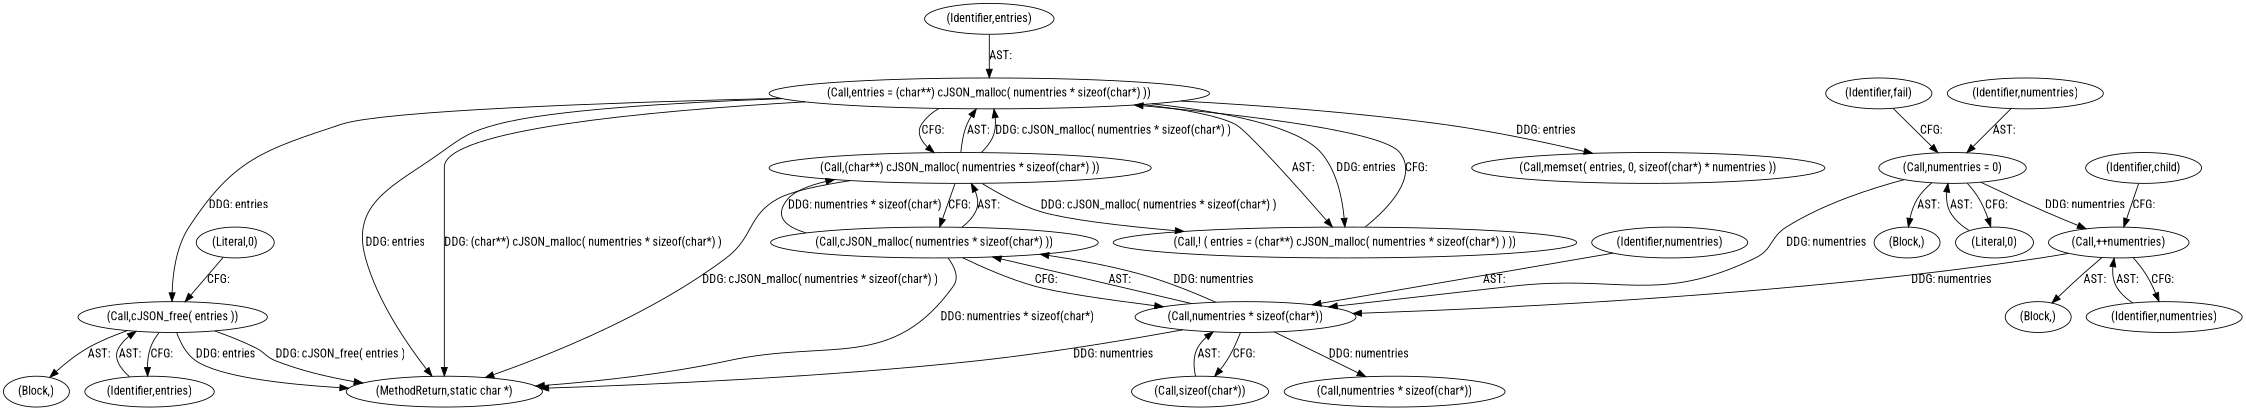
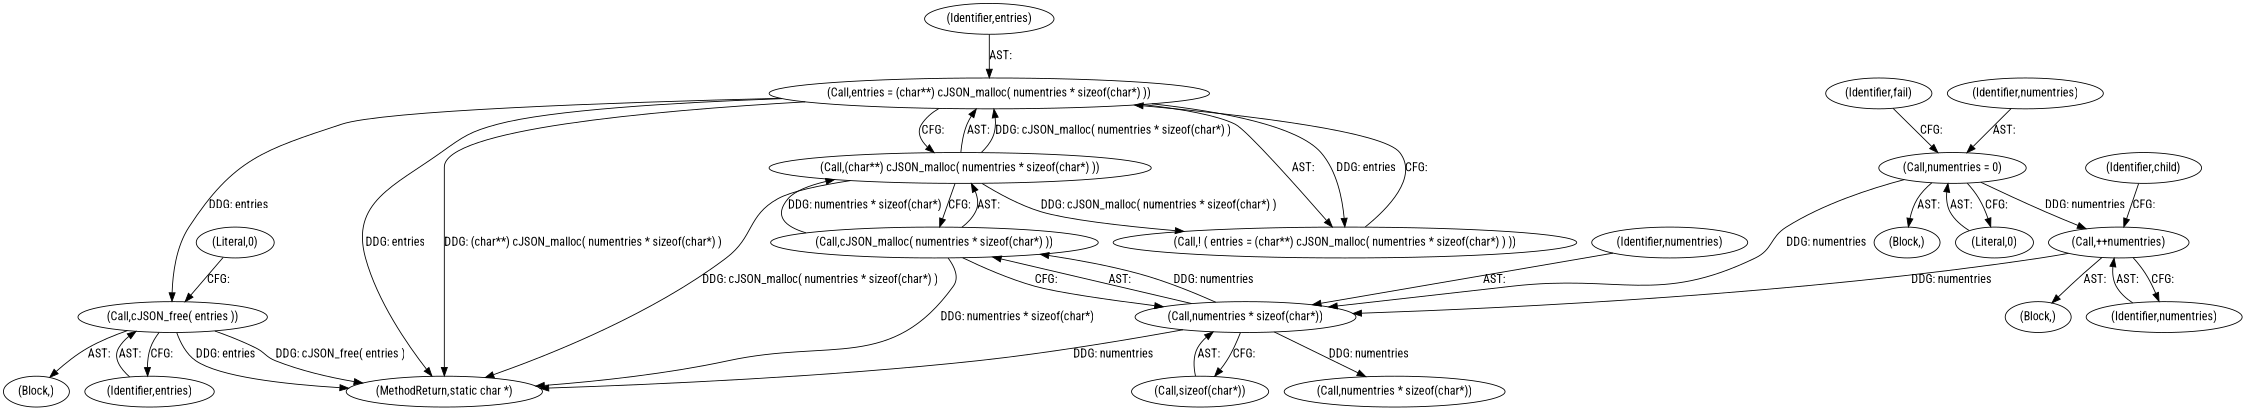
(1648, 168) -> none
